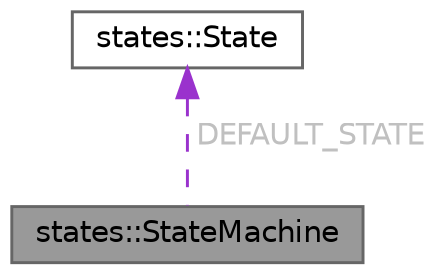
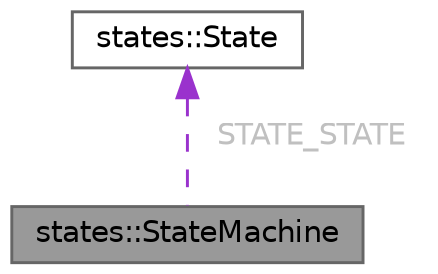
(307, 137) -> (307, 137)
